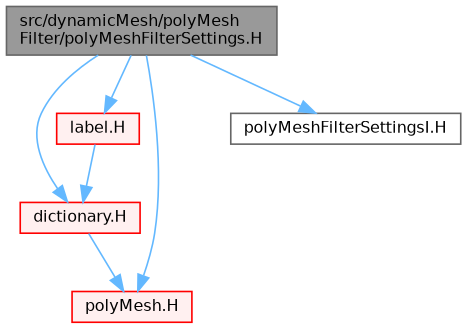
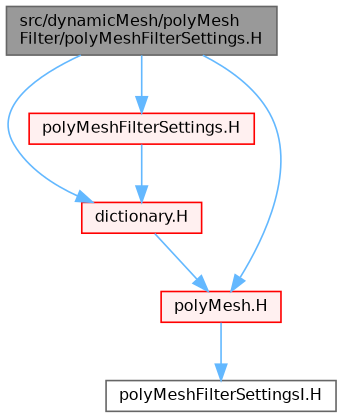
(246, 81) -> (221, 343)
(98, 129) -> (142, 129)
